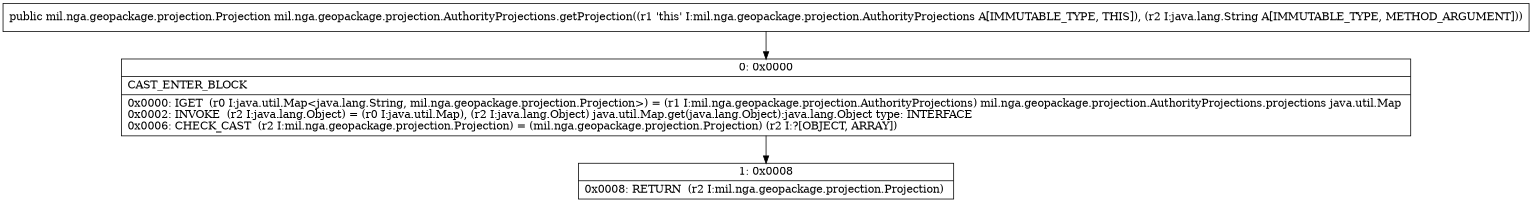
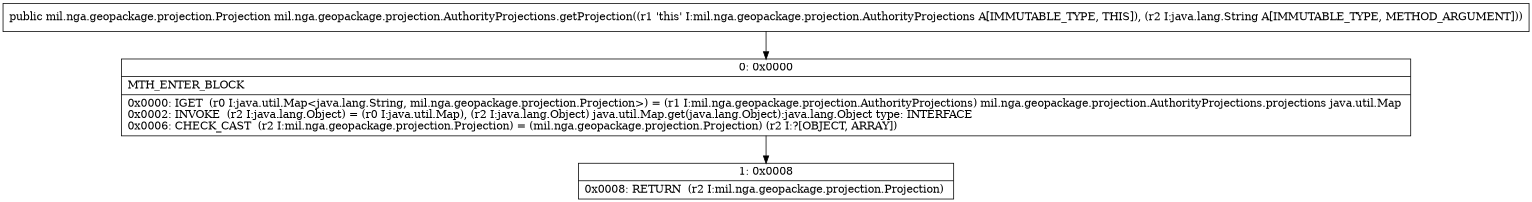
(187, 85) -> (186, 85)
